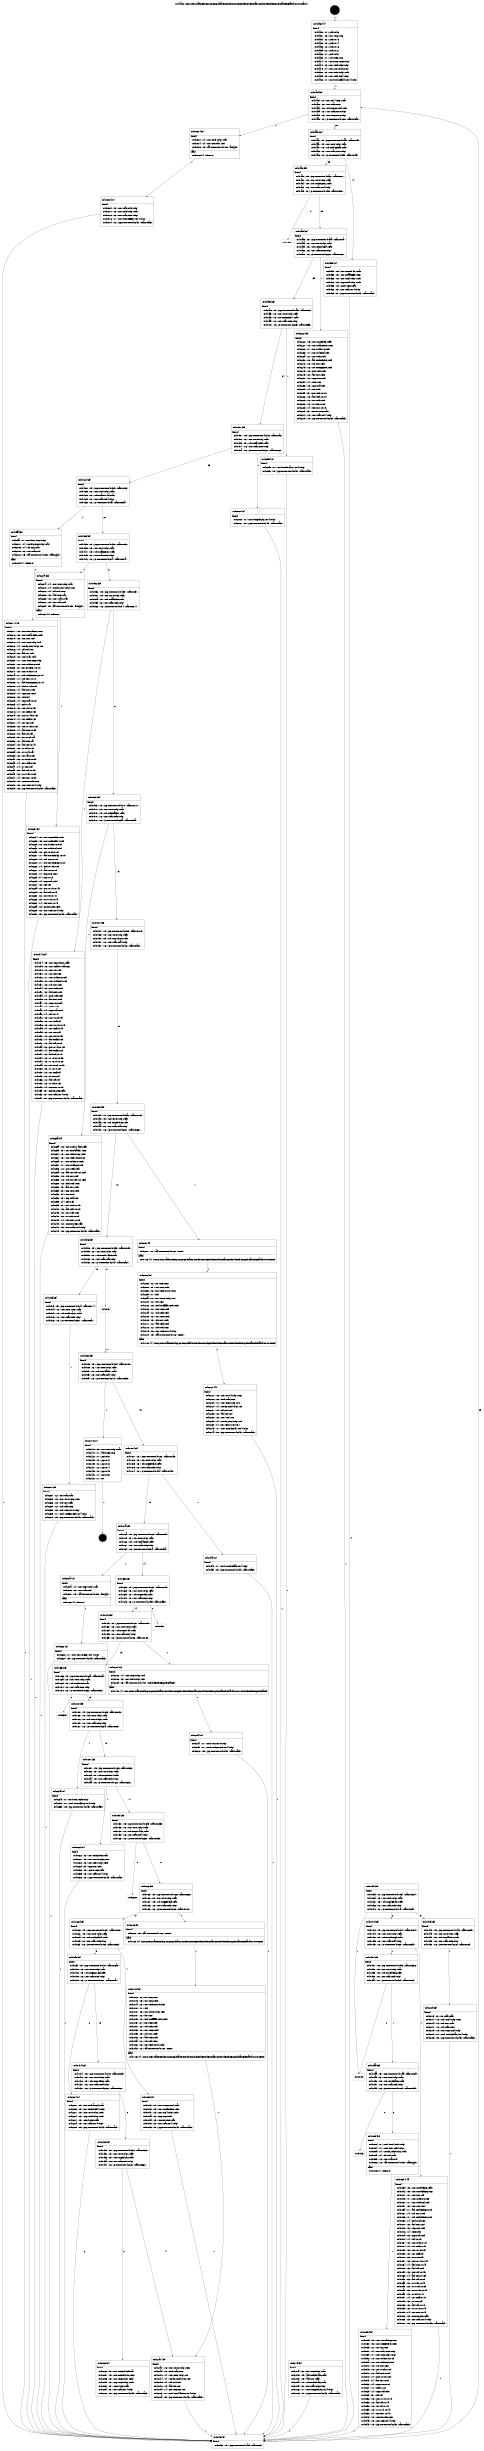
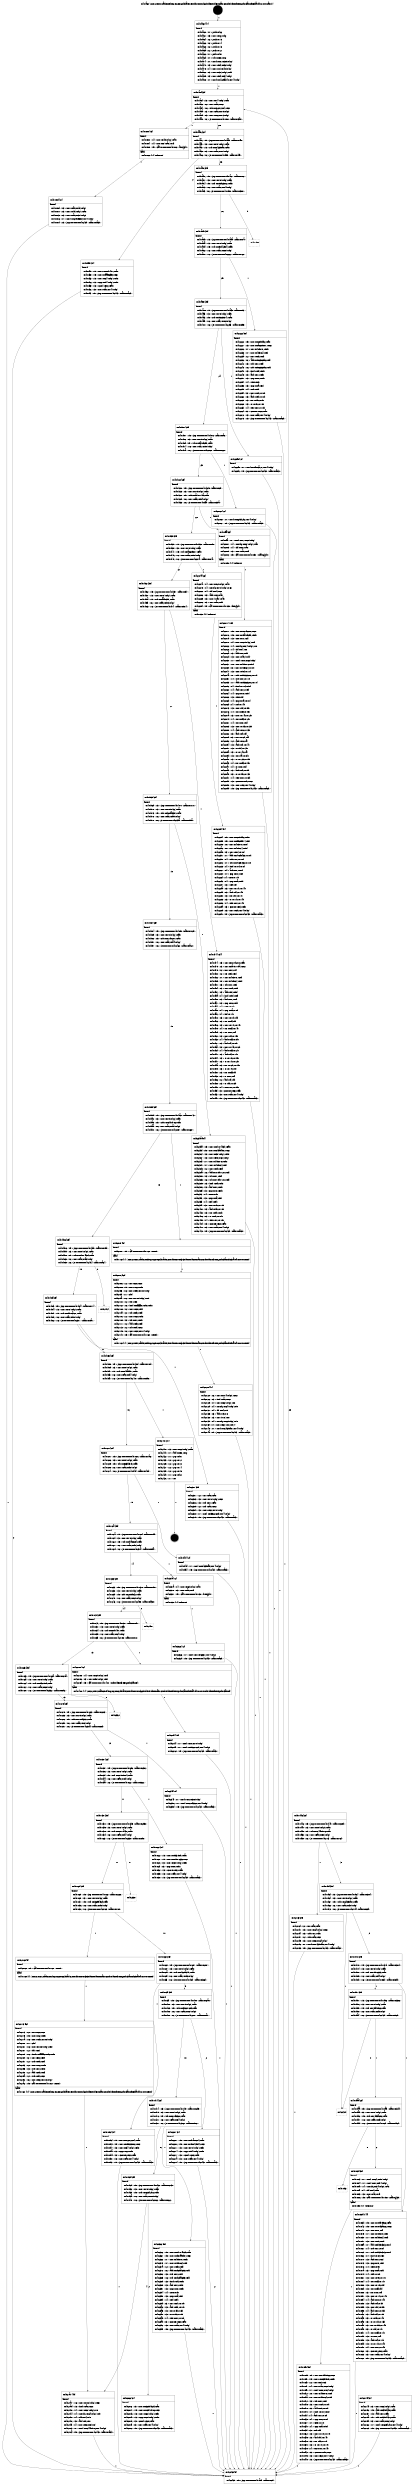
(106, 1332) -> (91, 1339)
(419, 1915) -> (333, 1862)
none -> (179, 2287)
